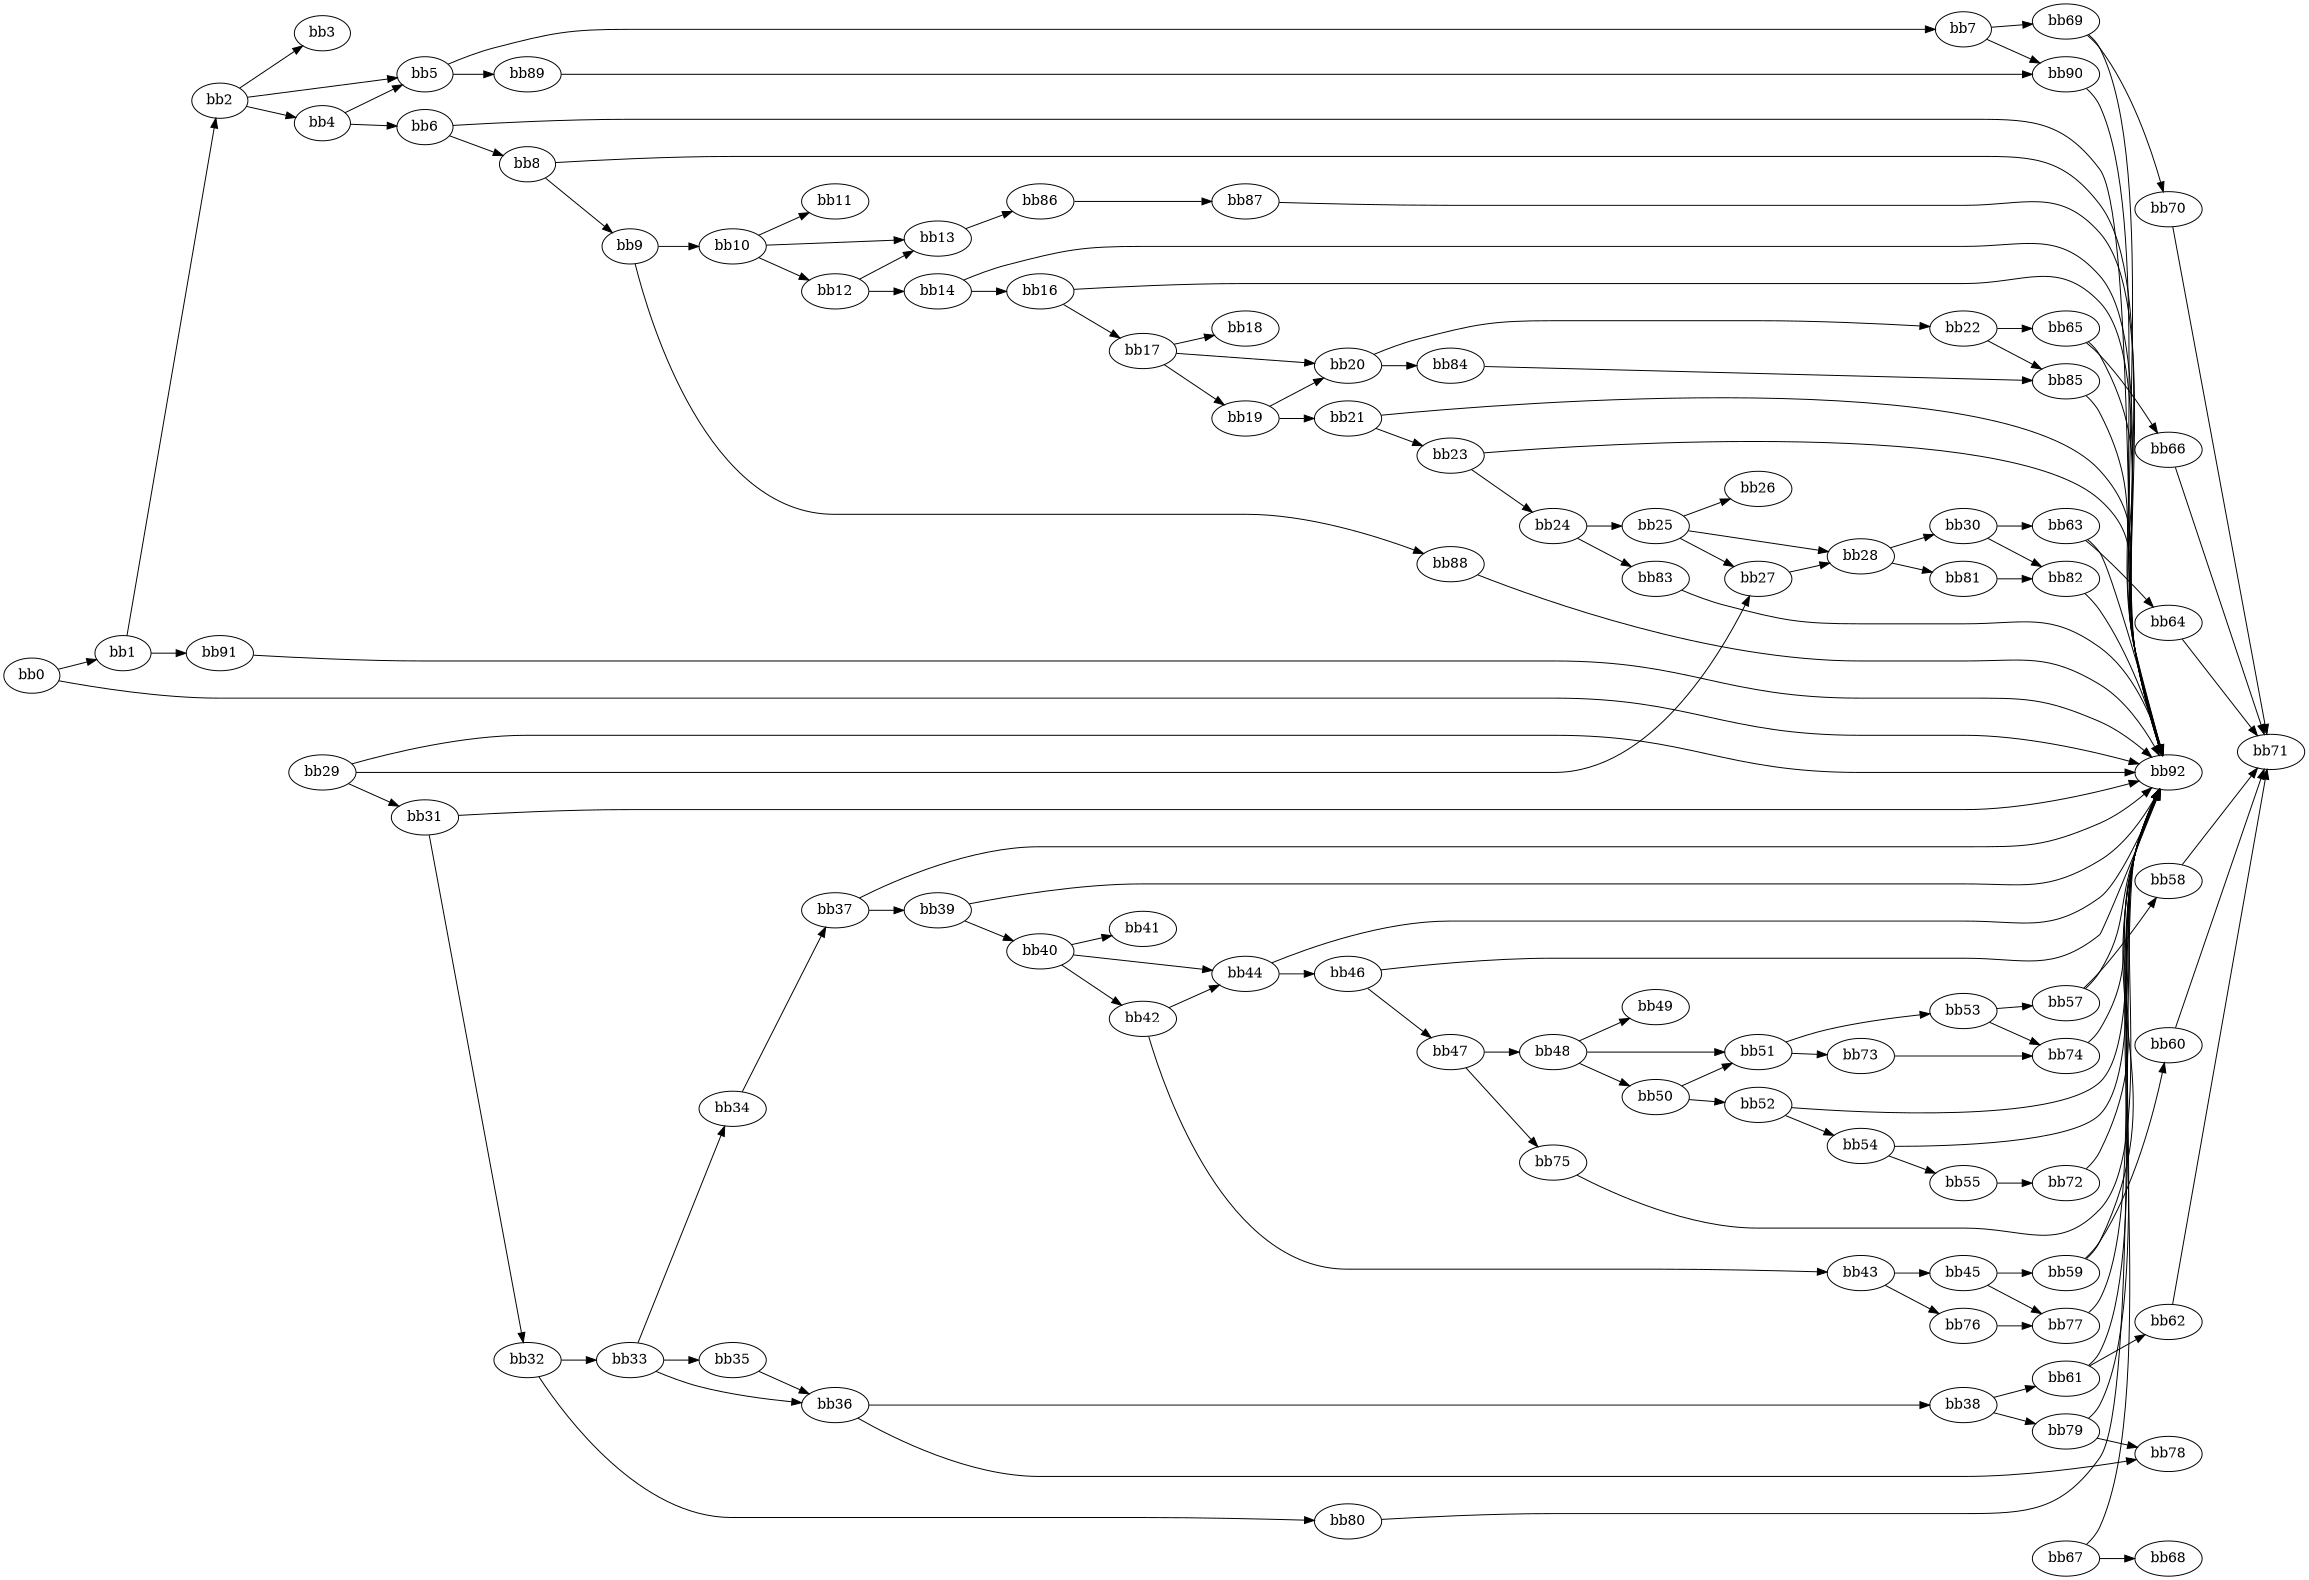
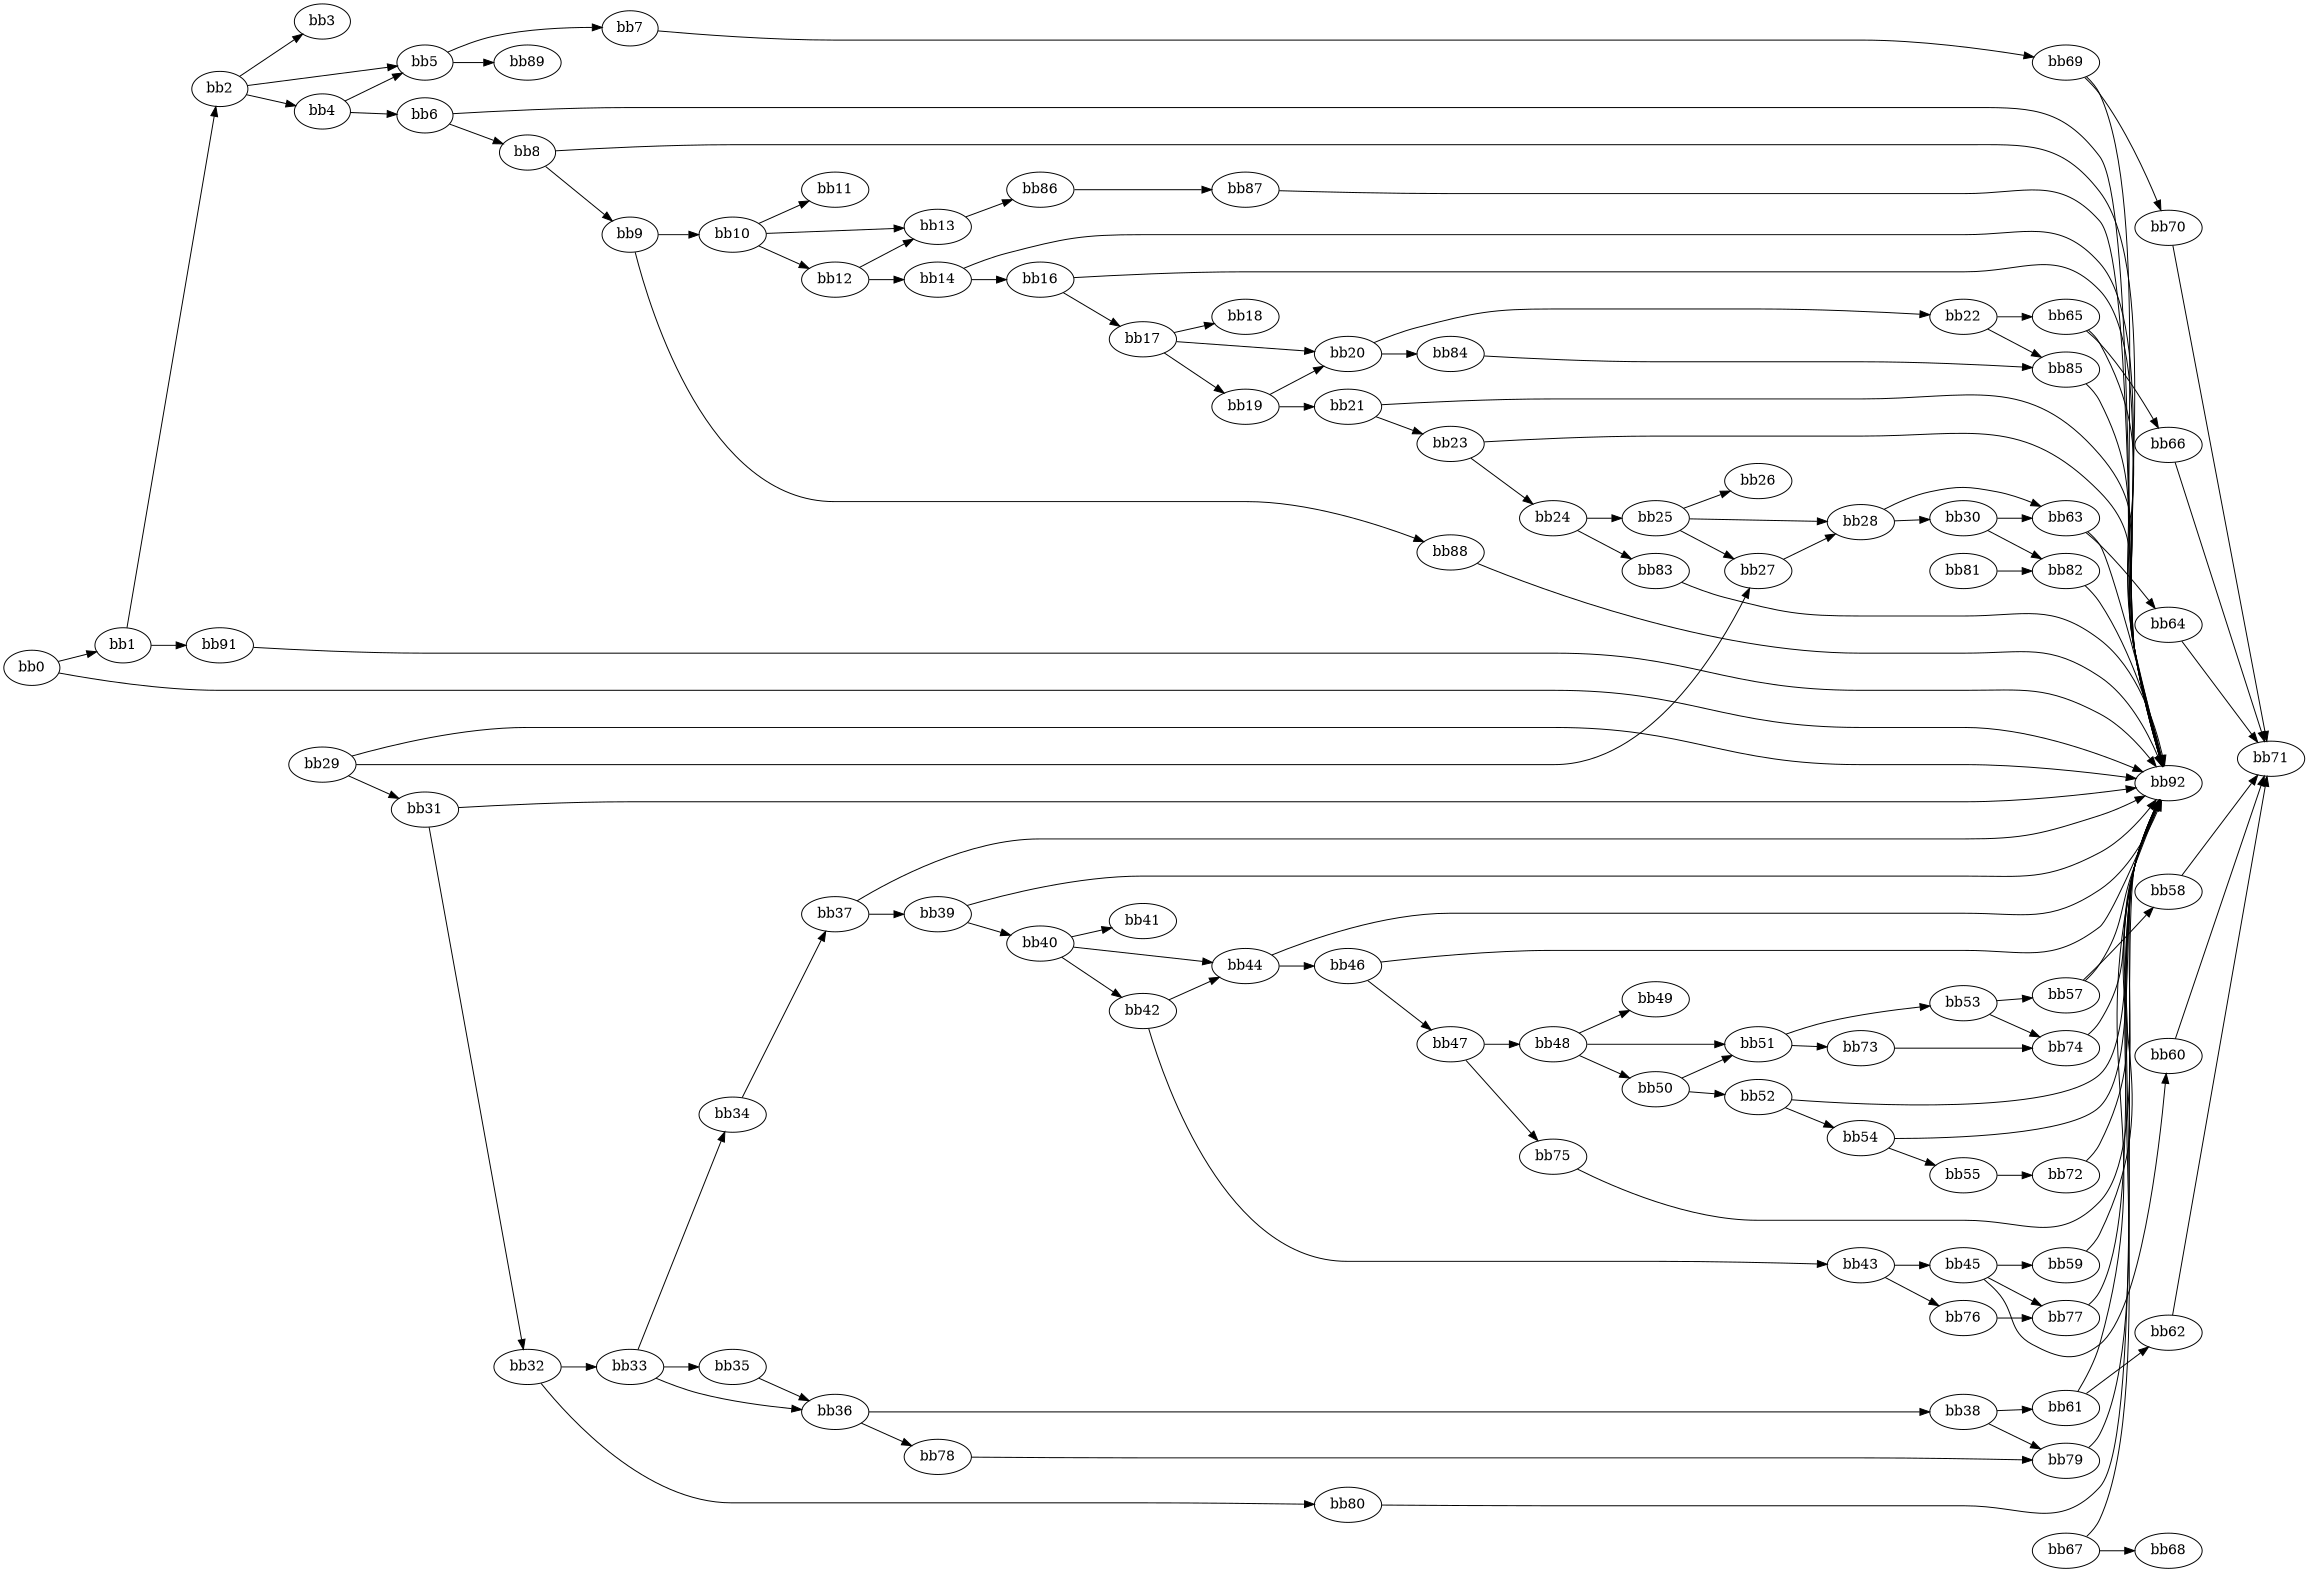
(2066, 74) -> none
(1907, 567) -> (1957, 488)
(2134, 1170) -> (2120, 1314)
(2112, 1442) -> (1497, 1458)
